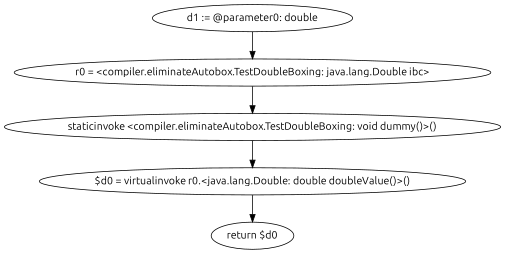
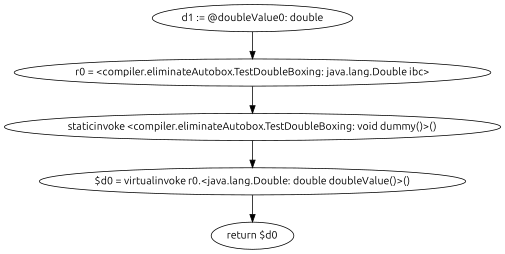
(253, 18) -> (253, 18)
